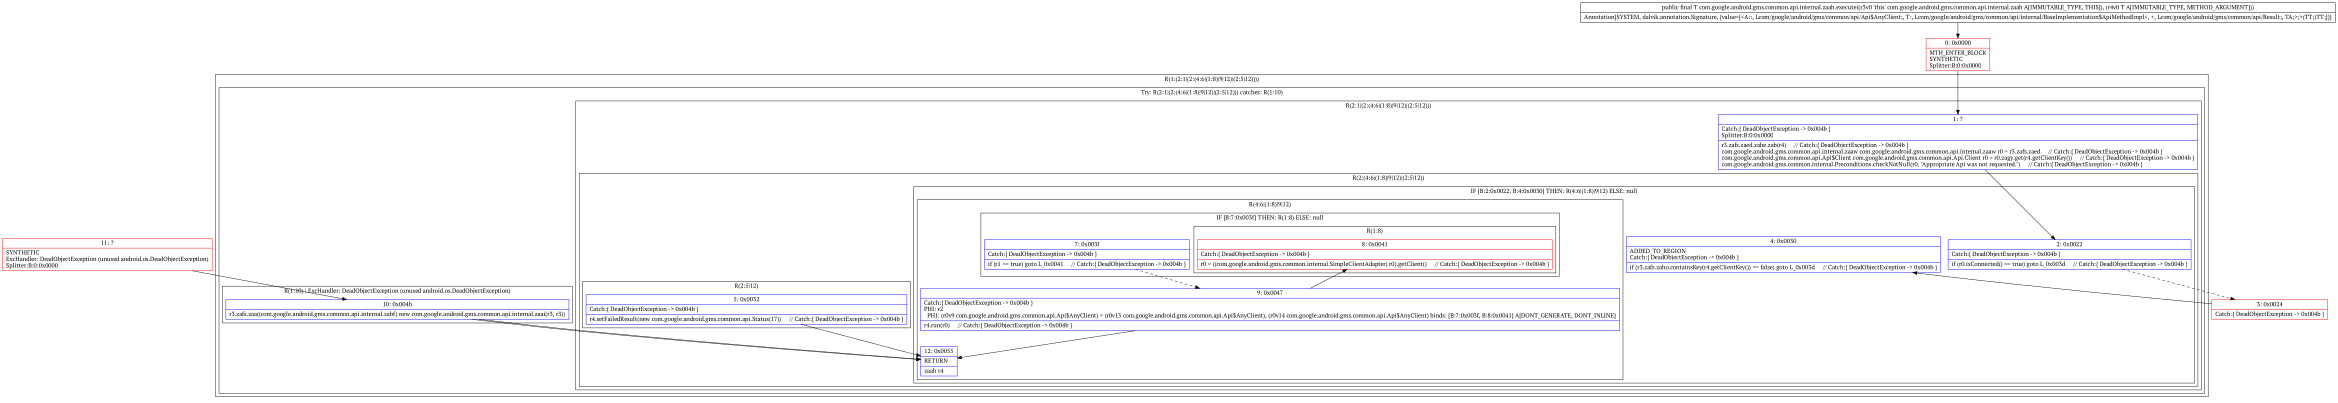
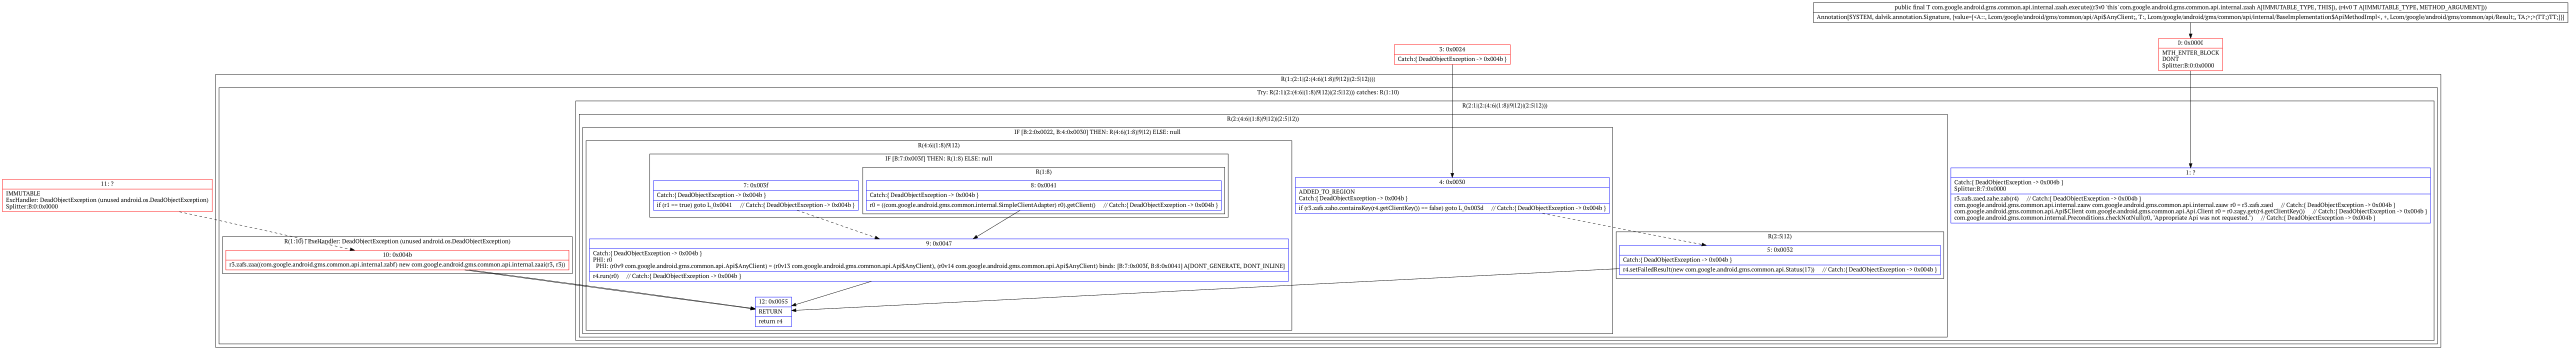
(1946, 59) -> (2171, 59)
(1748, 135) -> (1980, 189)
none -> (1622, 229)
(23, 253) -> (23, 194)
(1375, 255) -> (1044, 195)
(2070, 255) -> none
(1327, 280) -> (999, 223)
(260, 283) -> (265, 231)
(397, 309) -> (397, 260)
(934, 309) -> (603, 260)
(934, 371) -> (771, 321)
